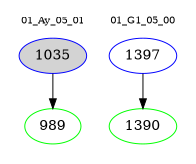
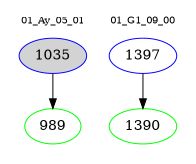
(143, 21) -> (143, 21)
